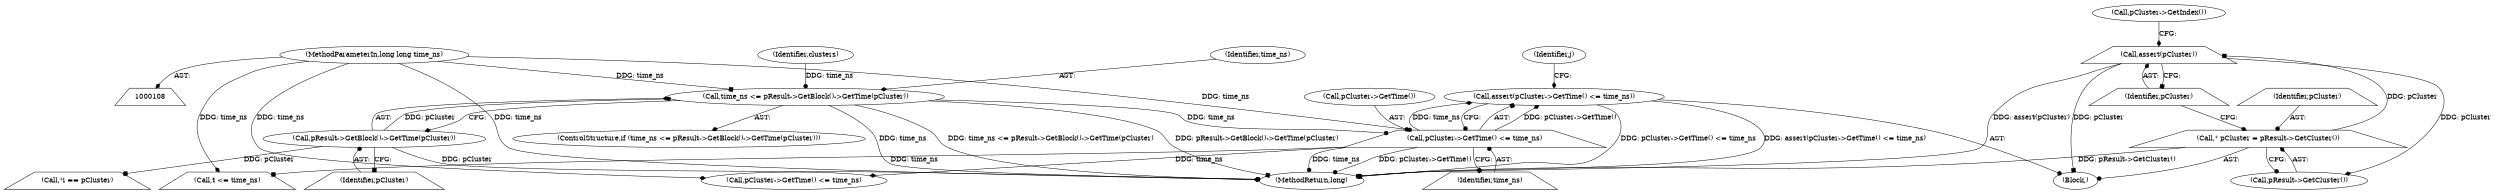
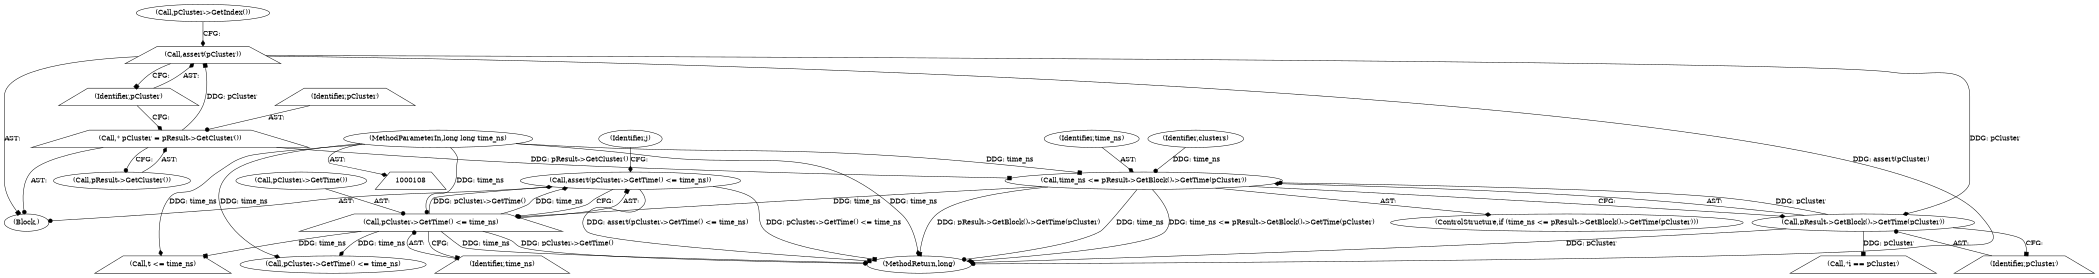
(2403, 76) -> (1203, 60)
(2098, 118) -> (14, 139)
(1774, 168) -> (641, 168)
